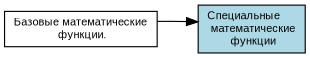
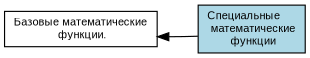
(172, 21) -> (183, 37)
